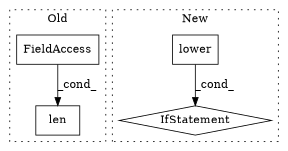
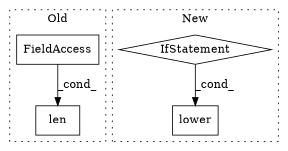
(195, 81) -> (195, 81)
